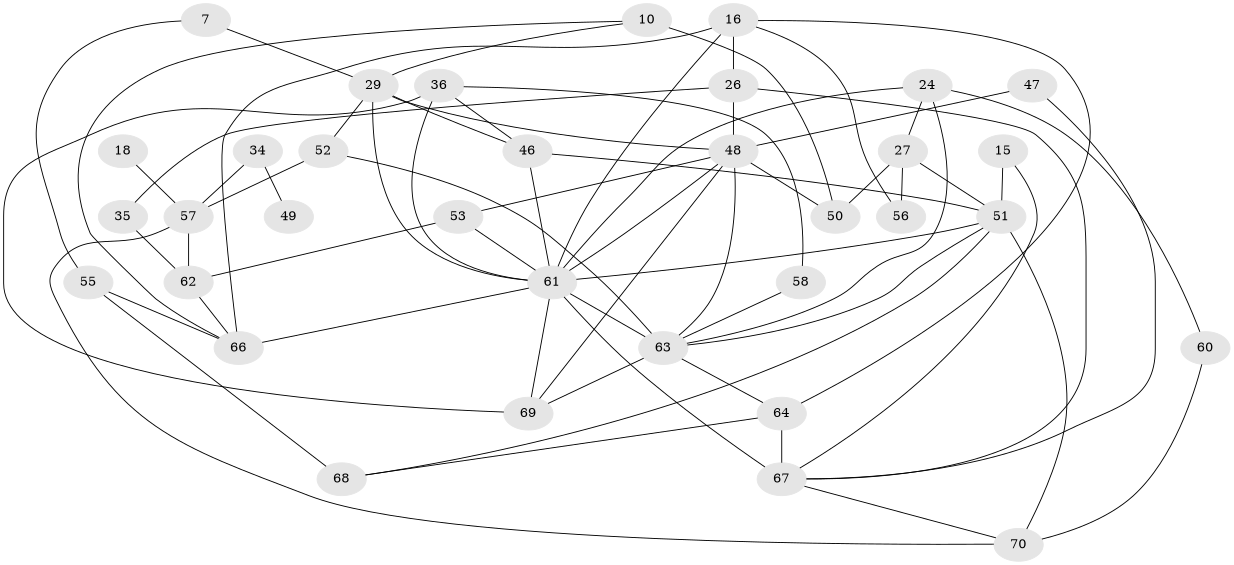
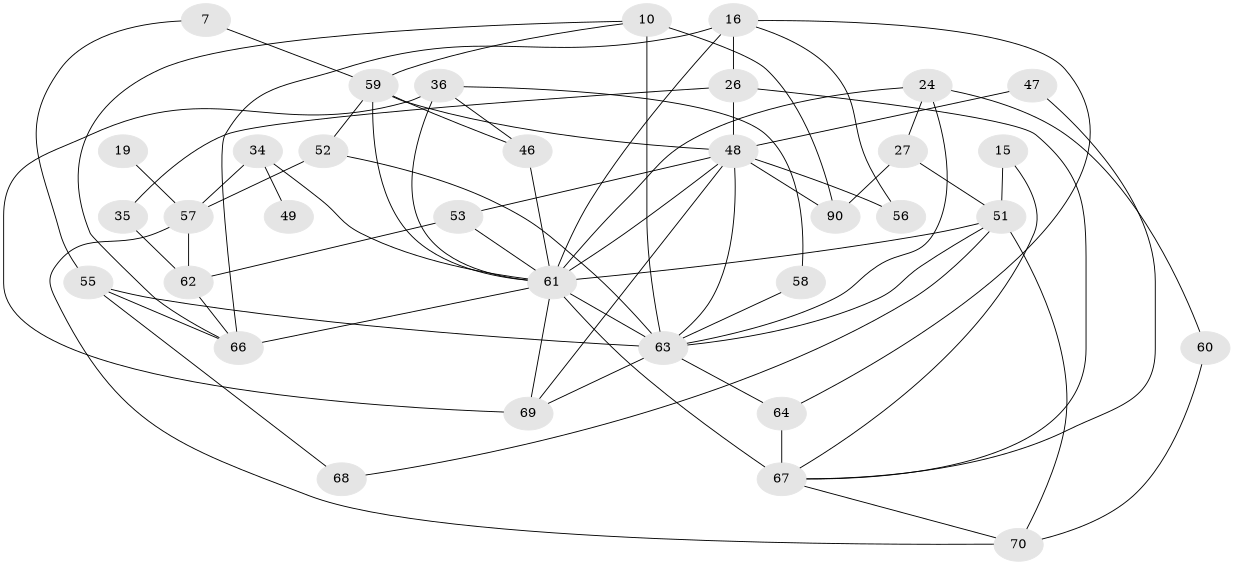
(374, 86) -> (374, 86)
(123, 151) -> (123, 151)
(755, 175) -> none
(902, 184) -> (819, 181)
none -> (647, 192)
(835, 217) -> (835, 217)
none -> (389, 246)
none -> (374, 326)
(562, 446) -> none
